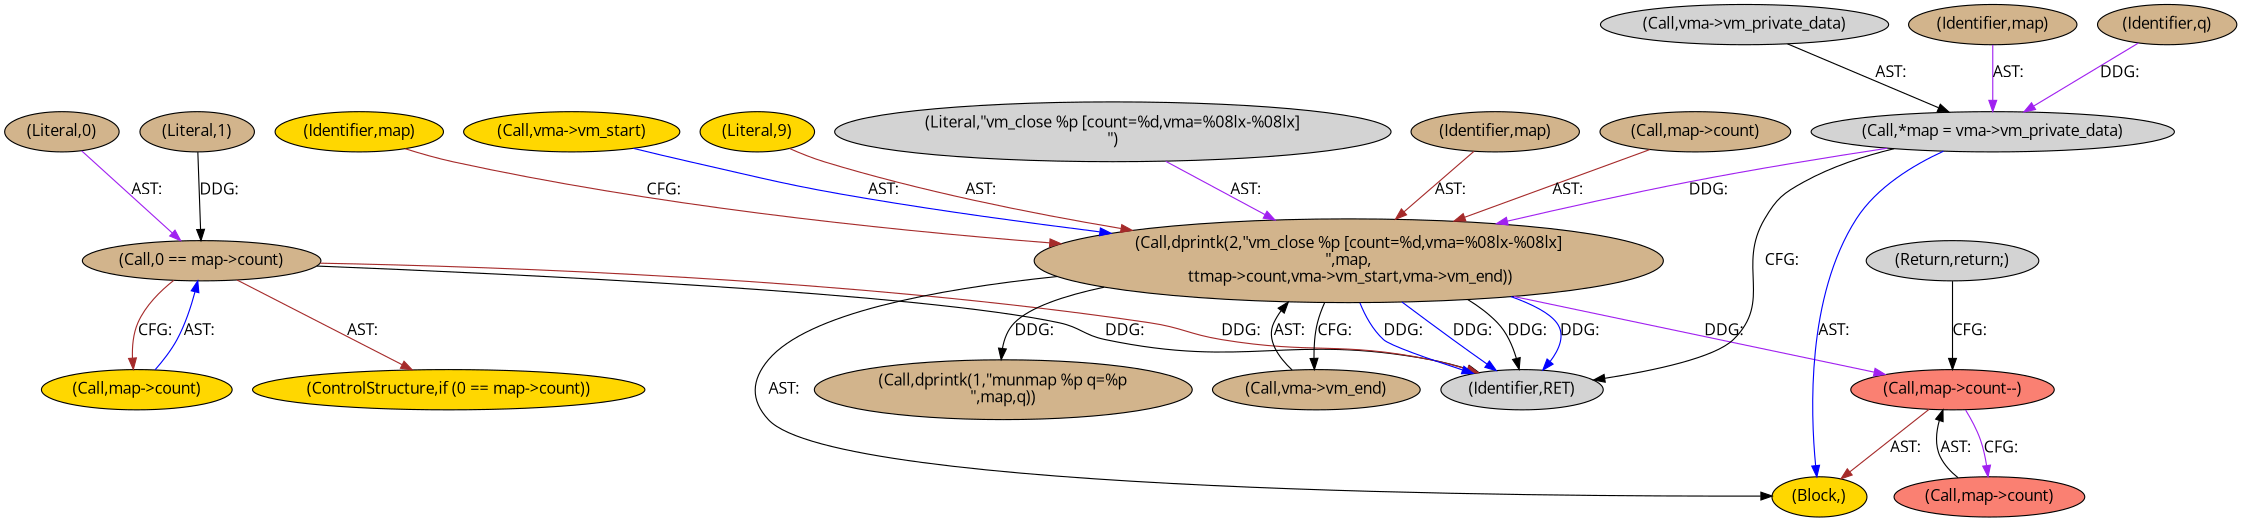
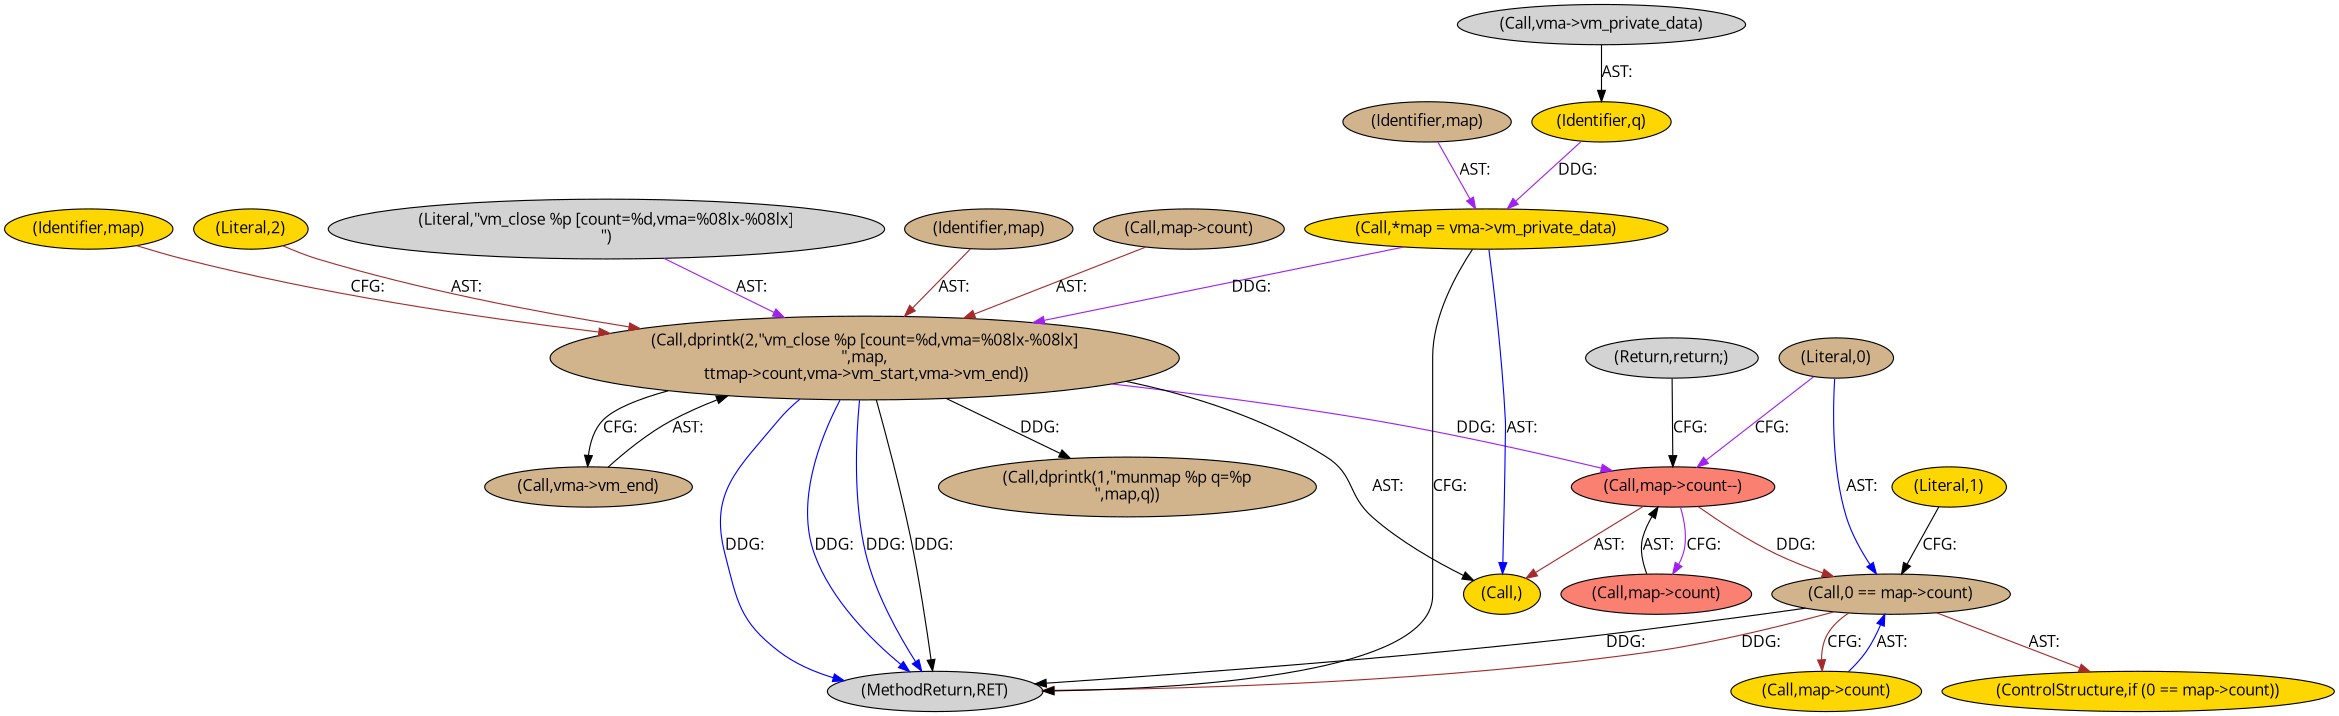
(2167, 25) -> (1602, 122)
(1863, 76) -> (1602, 68)
(197, 132) -> (1949, 487)
(572, 132) -> none
(757, 132) -> (251, 229)
(1993, 132) -> (1486, 229)
(222, 190) -> (1942, 546)
(127, 192) -> (1837, 475)
(1522, 390) -> (935, 691)
none -> (1760, 418)
(1819, 497) -> (1502, 594)
none -> (1758, 545)
